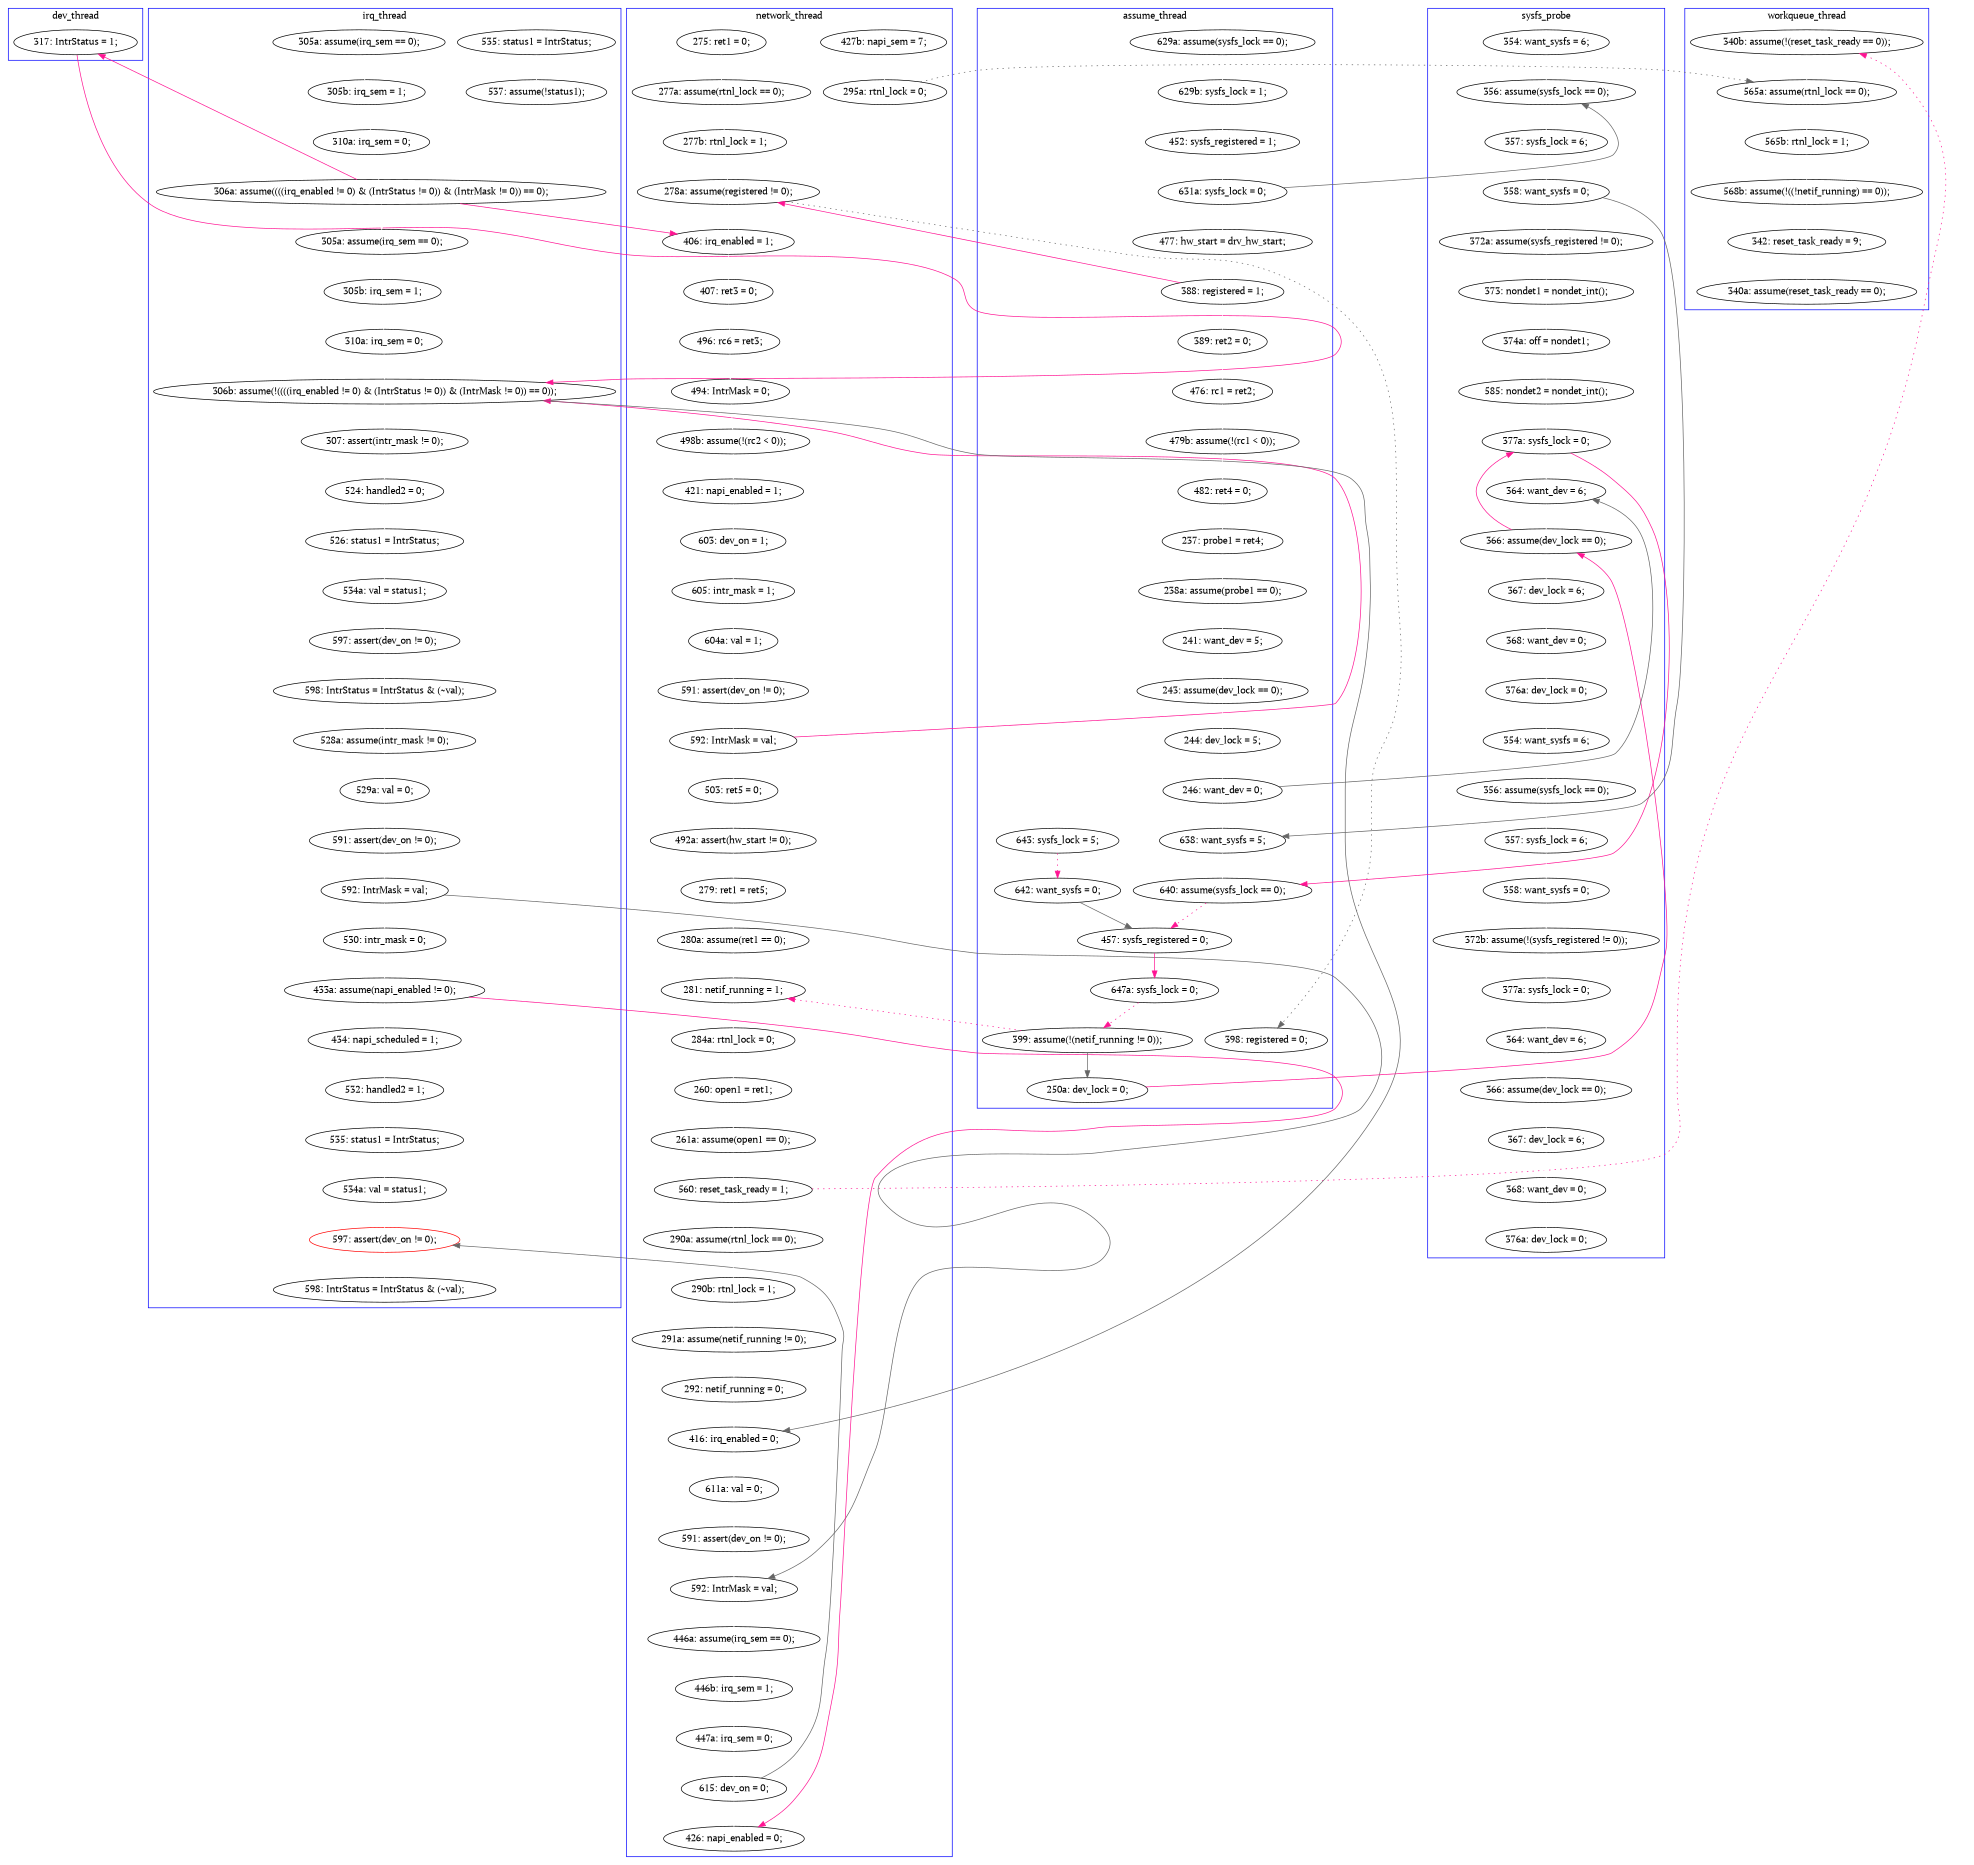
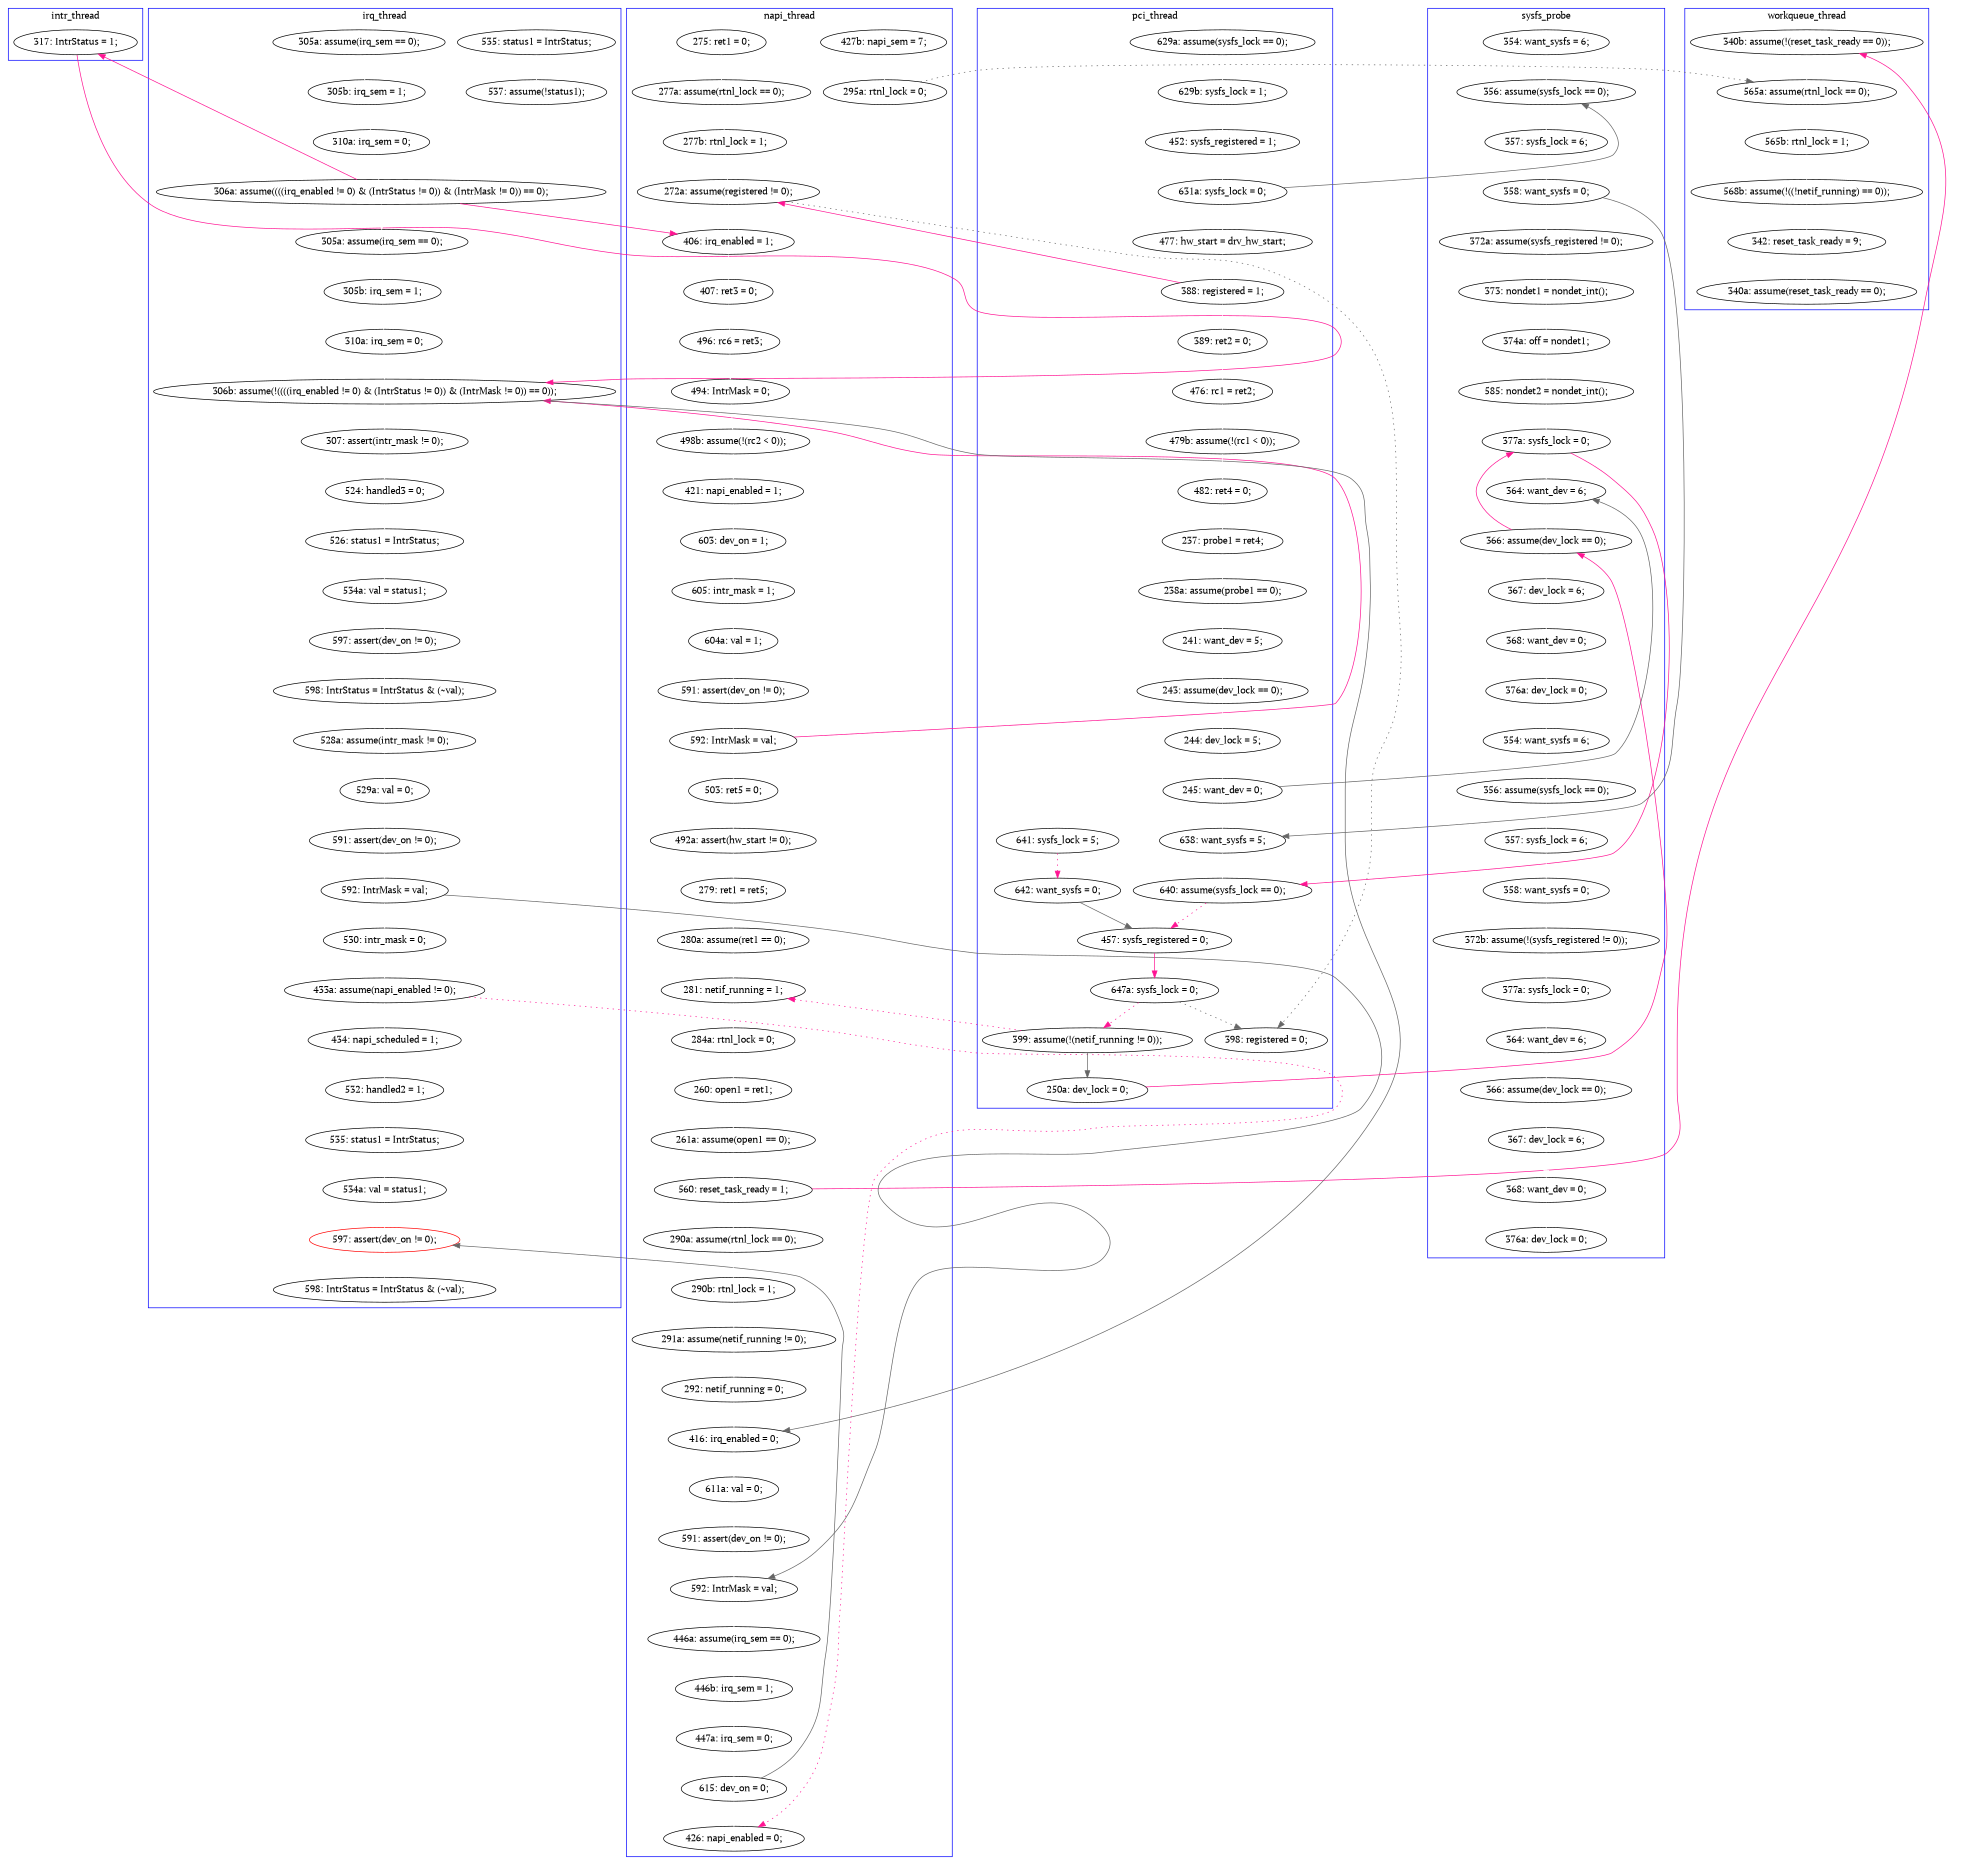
(76, 16) -> (76, 16)
(789, 16) -> (789, 16)
(1155, 16) -> (1155, 16)
(728, 192) -> (728, 192)
(385, 491) -> (385, 491)
(1223, 791) -> (1223, 791)
(1058, 841) -> (1058, 841)
(1680, 994) -> (1680, 994)
none -> (1207, 1014)
(1216, 1124) -> (1216, 1124)
